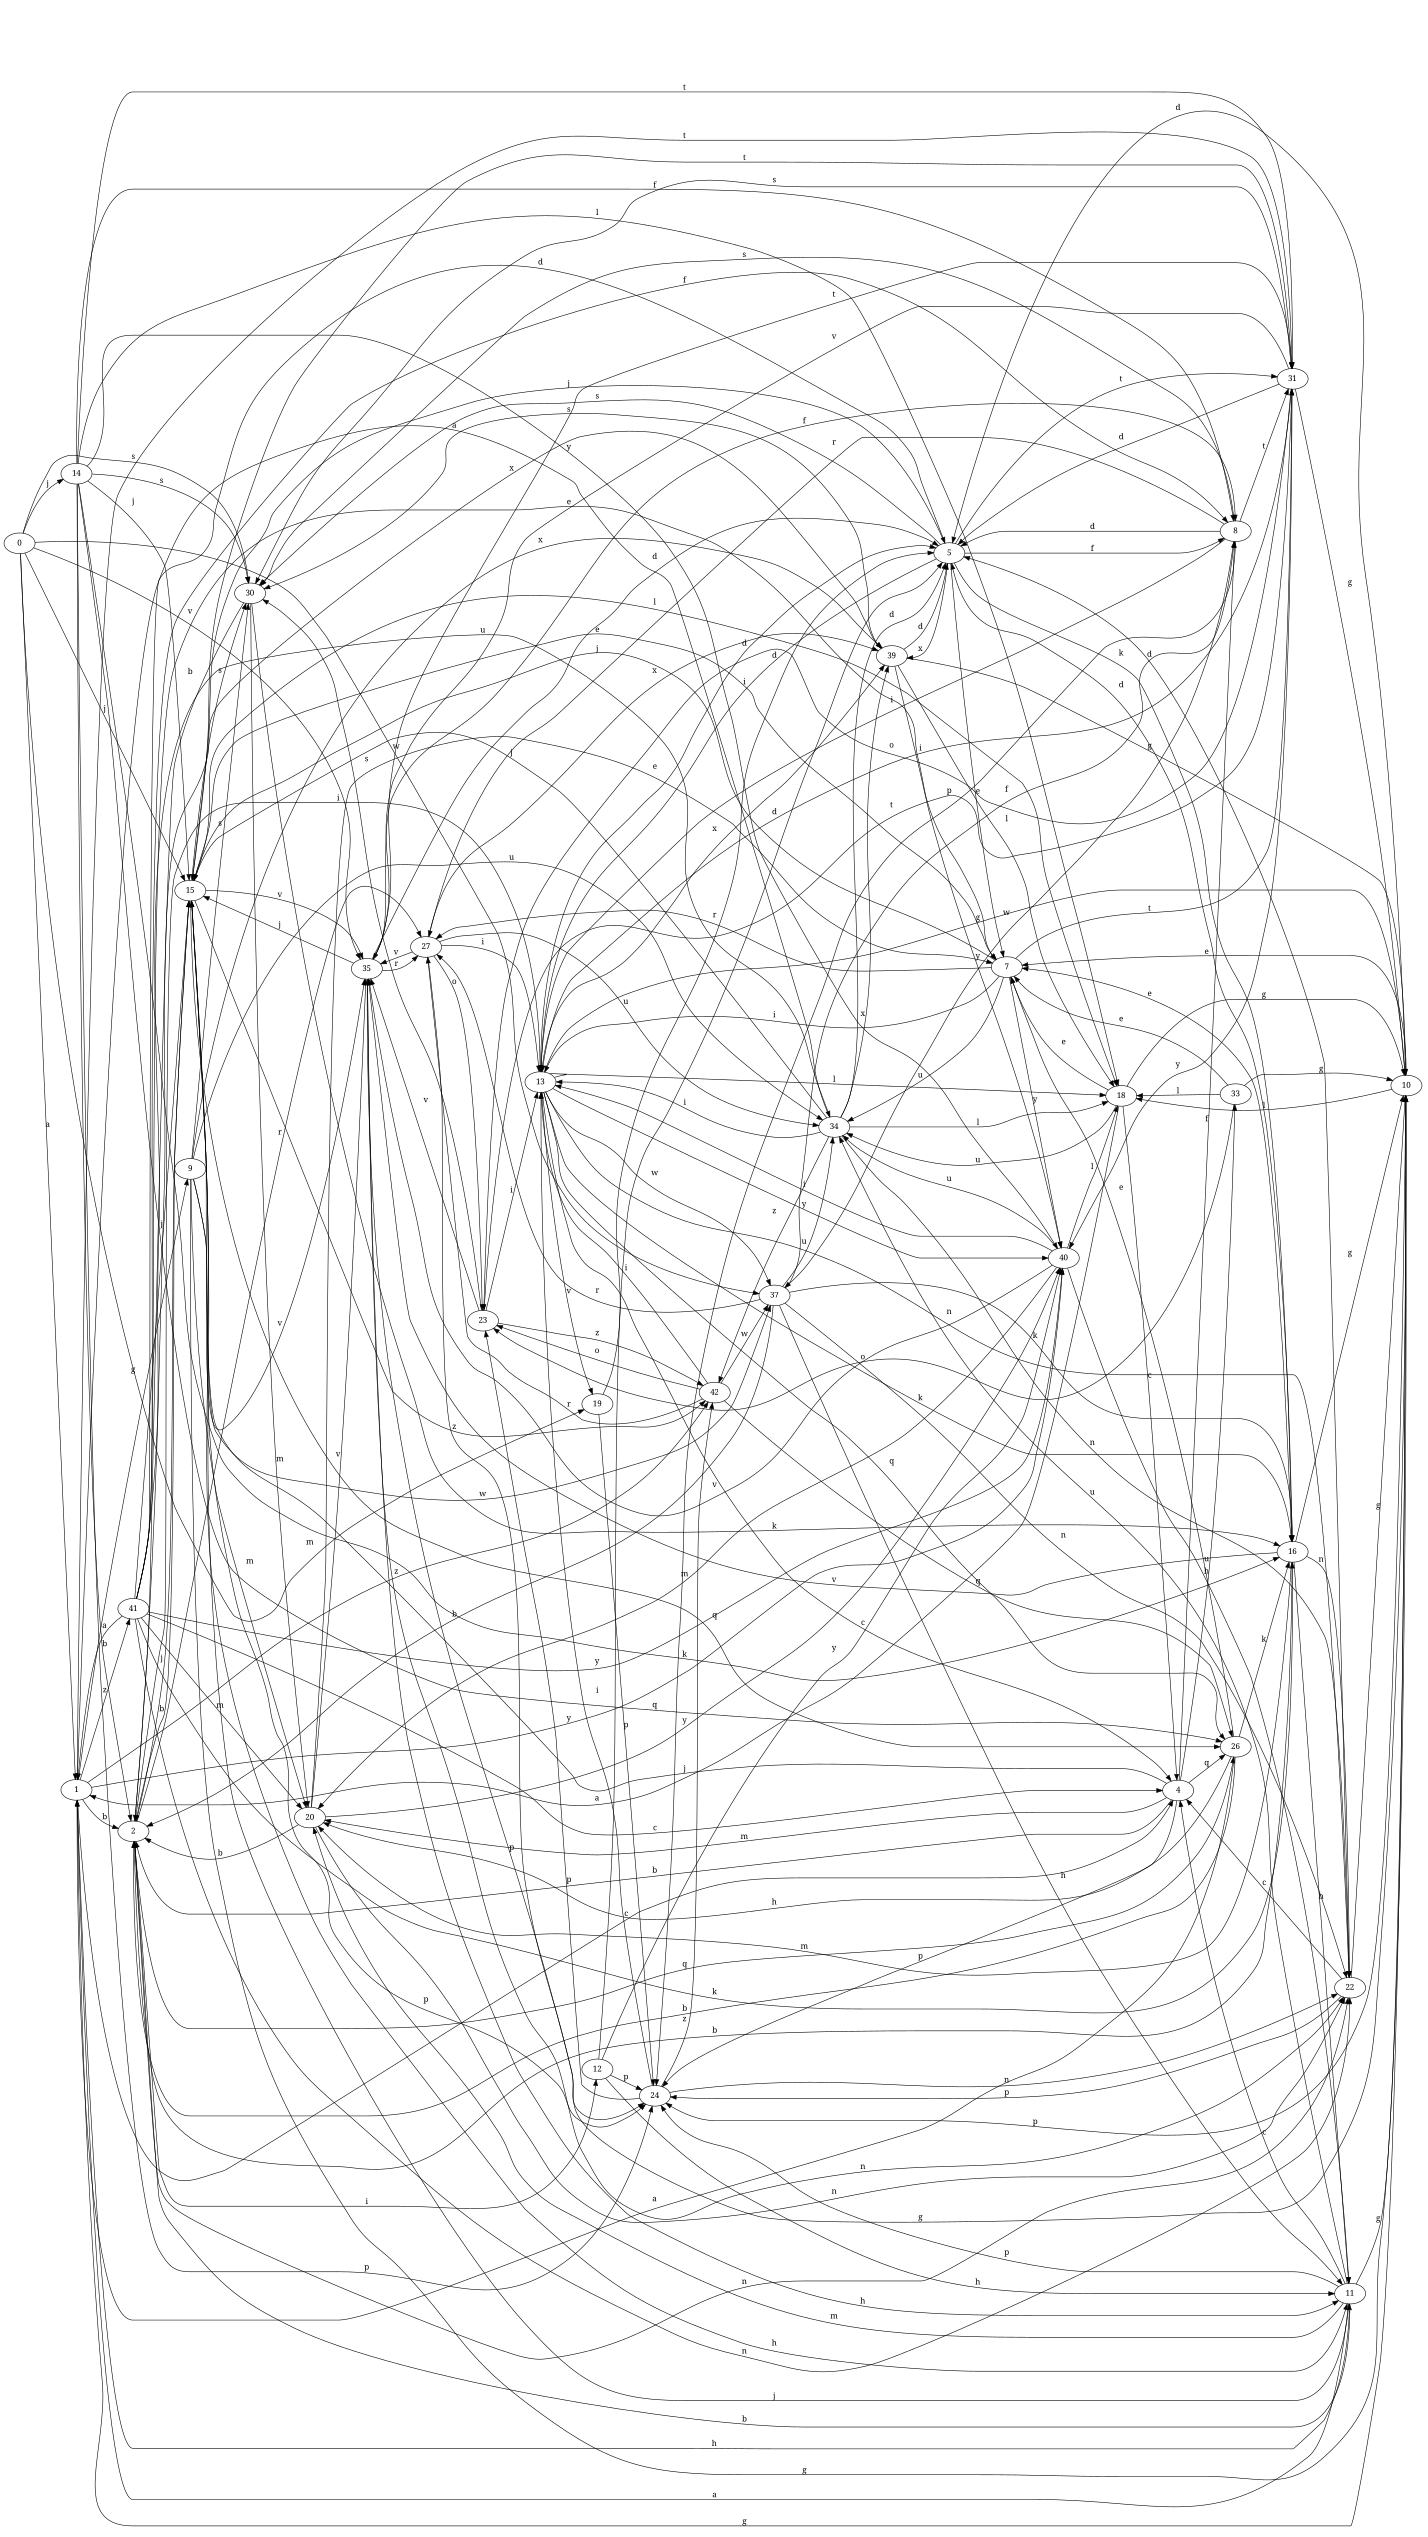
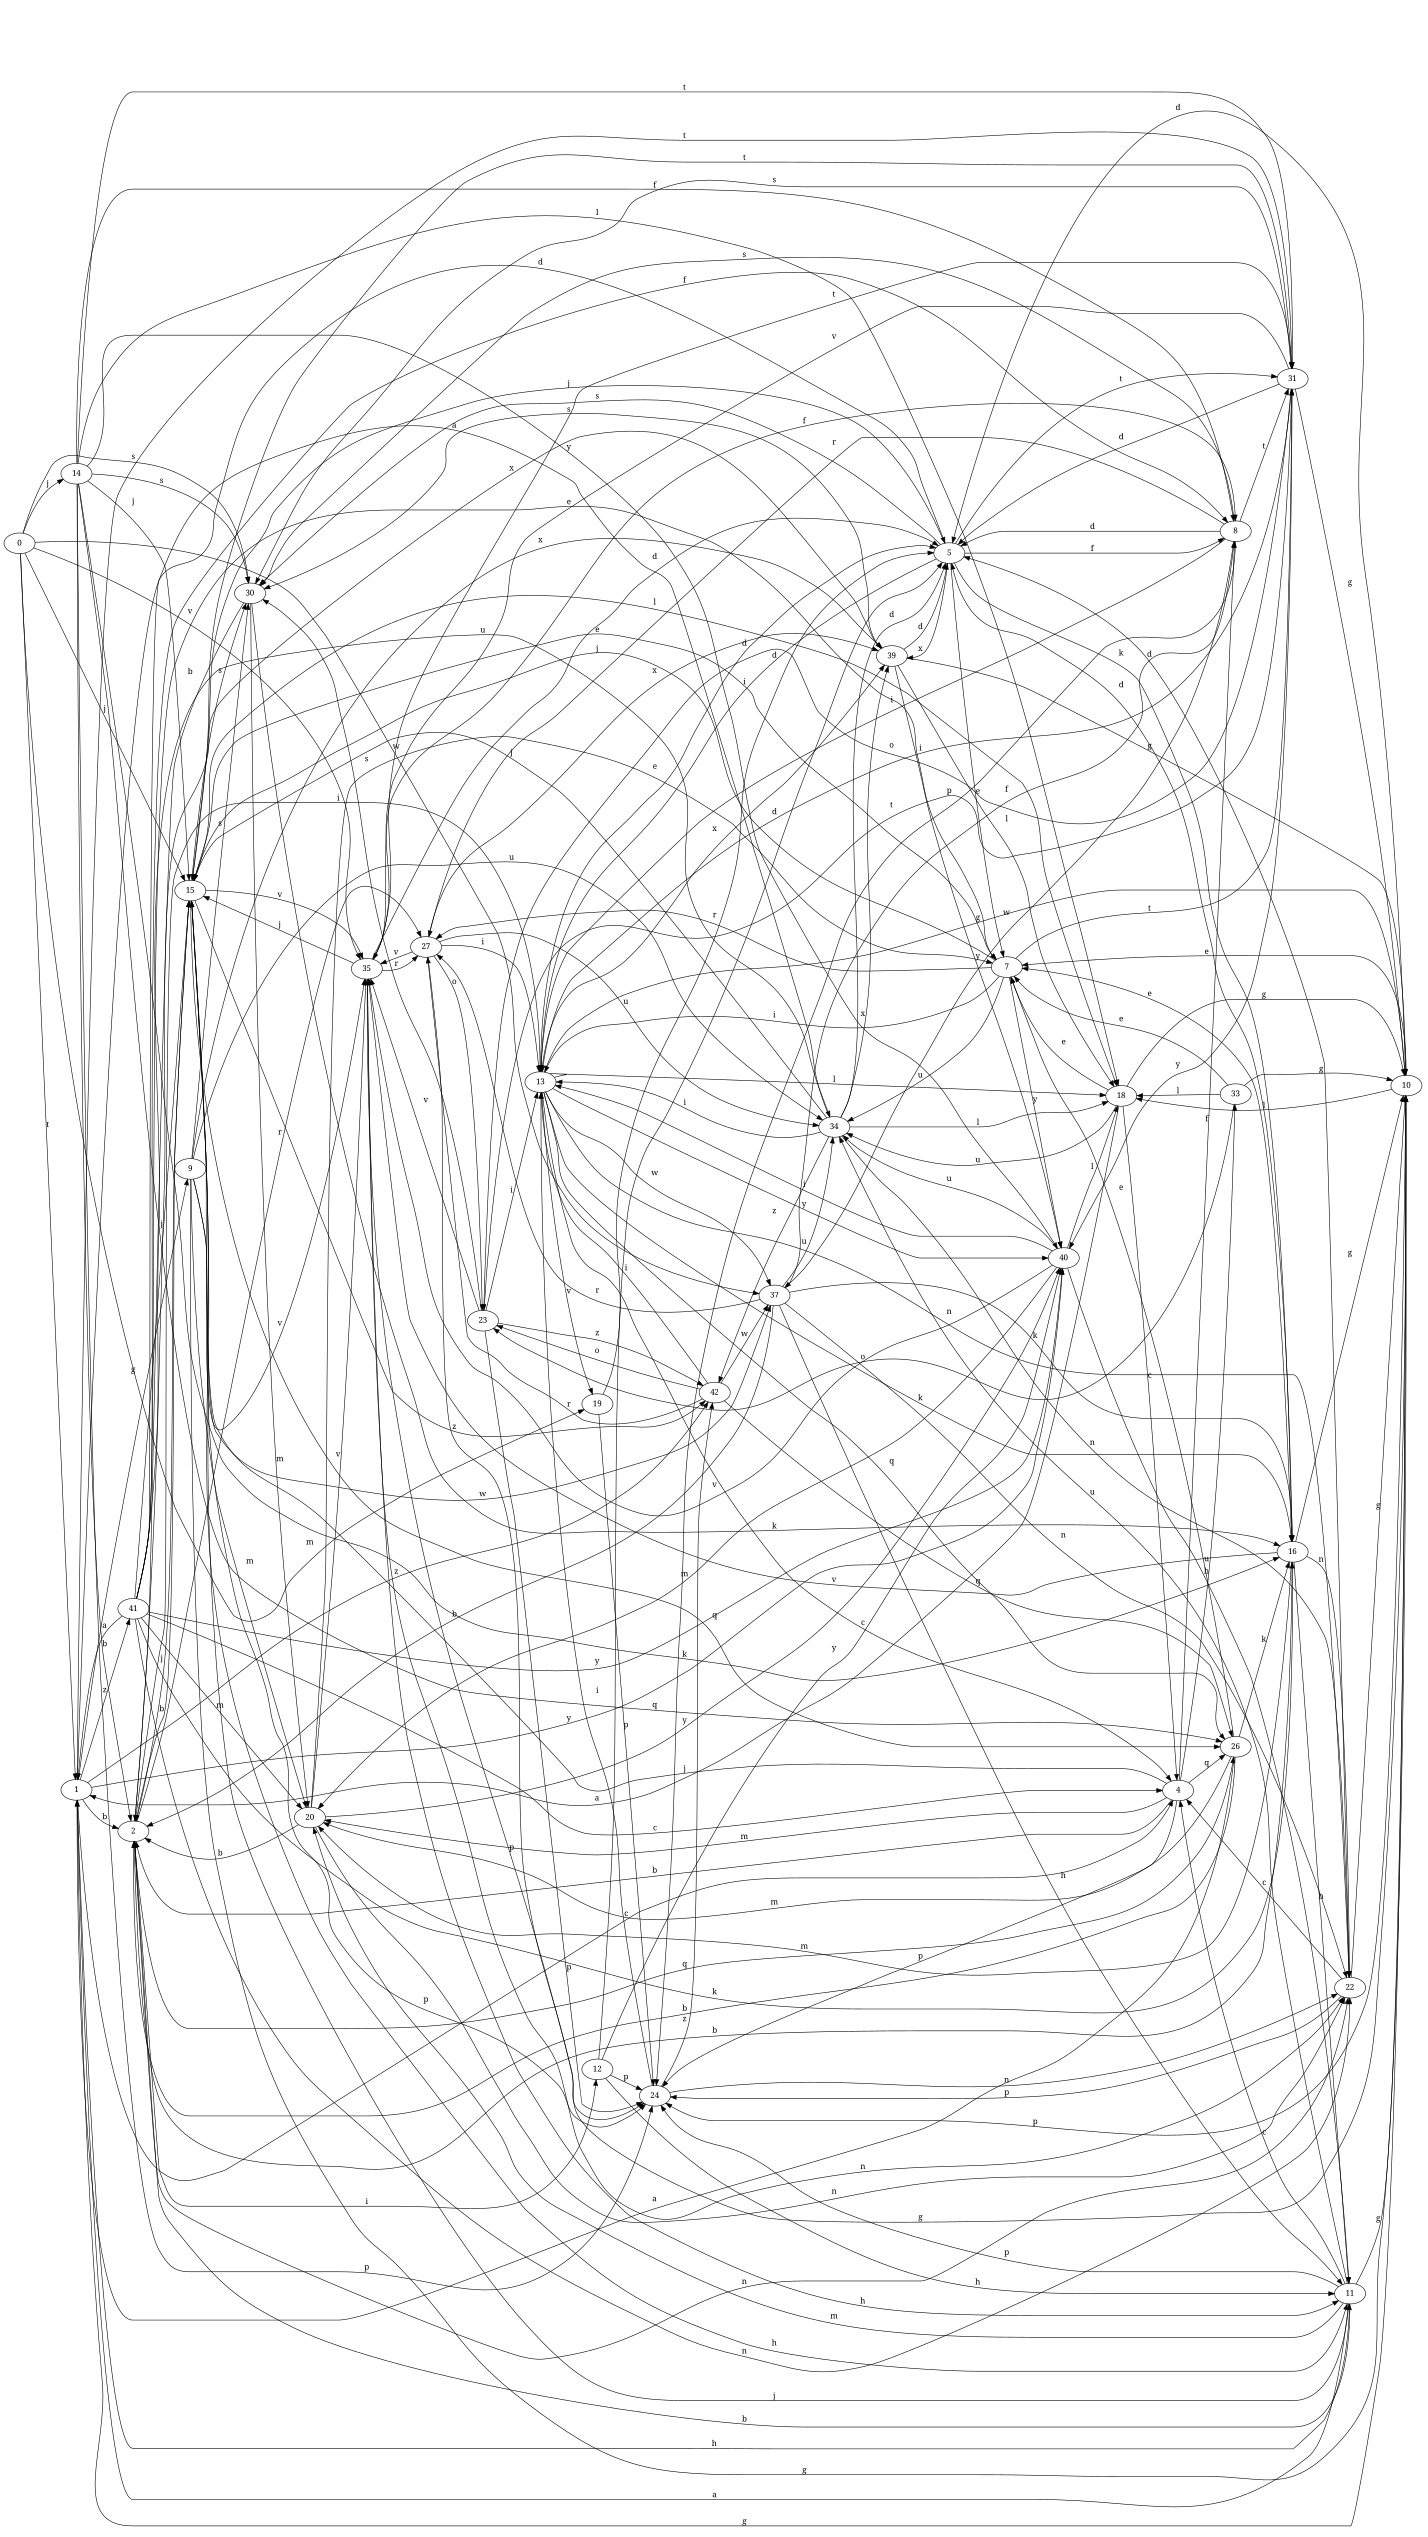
(48, 1125) -> (48, 1125)
(556, 1739) -> (541, 1746)
(775, 1902) -> (775, 1902)
